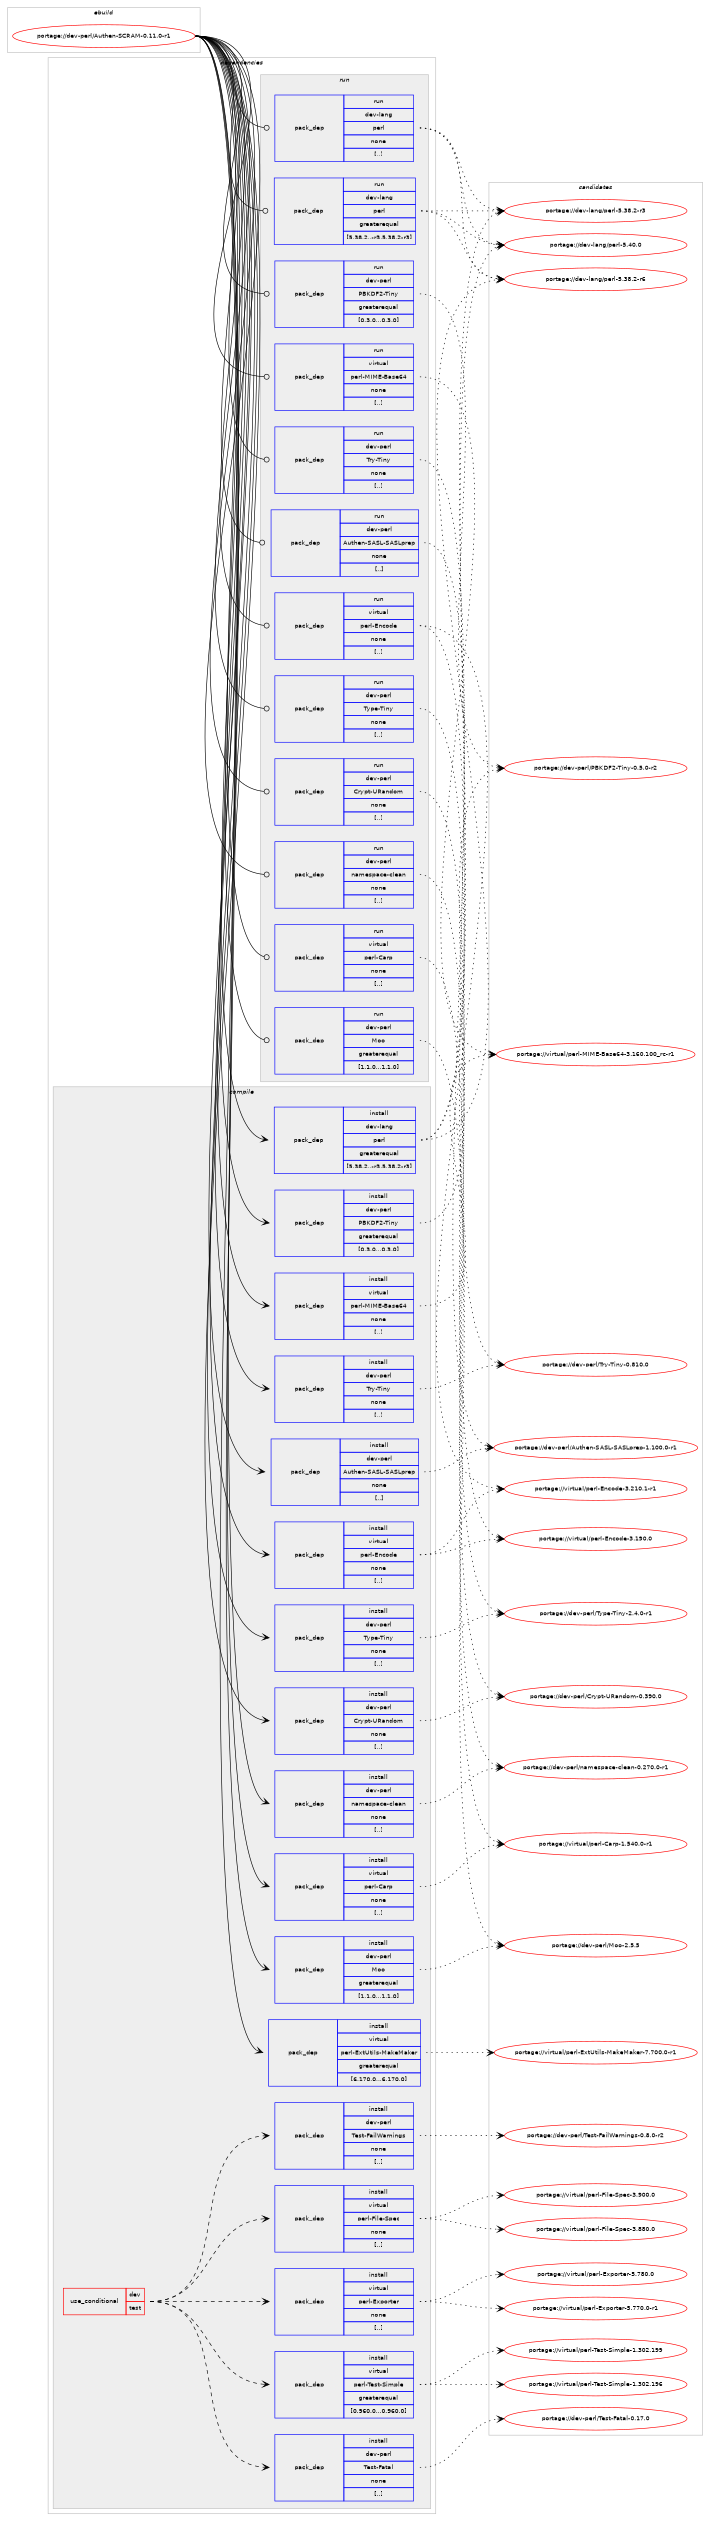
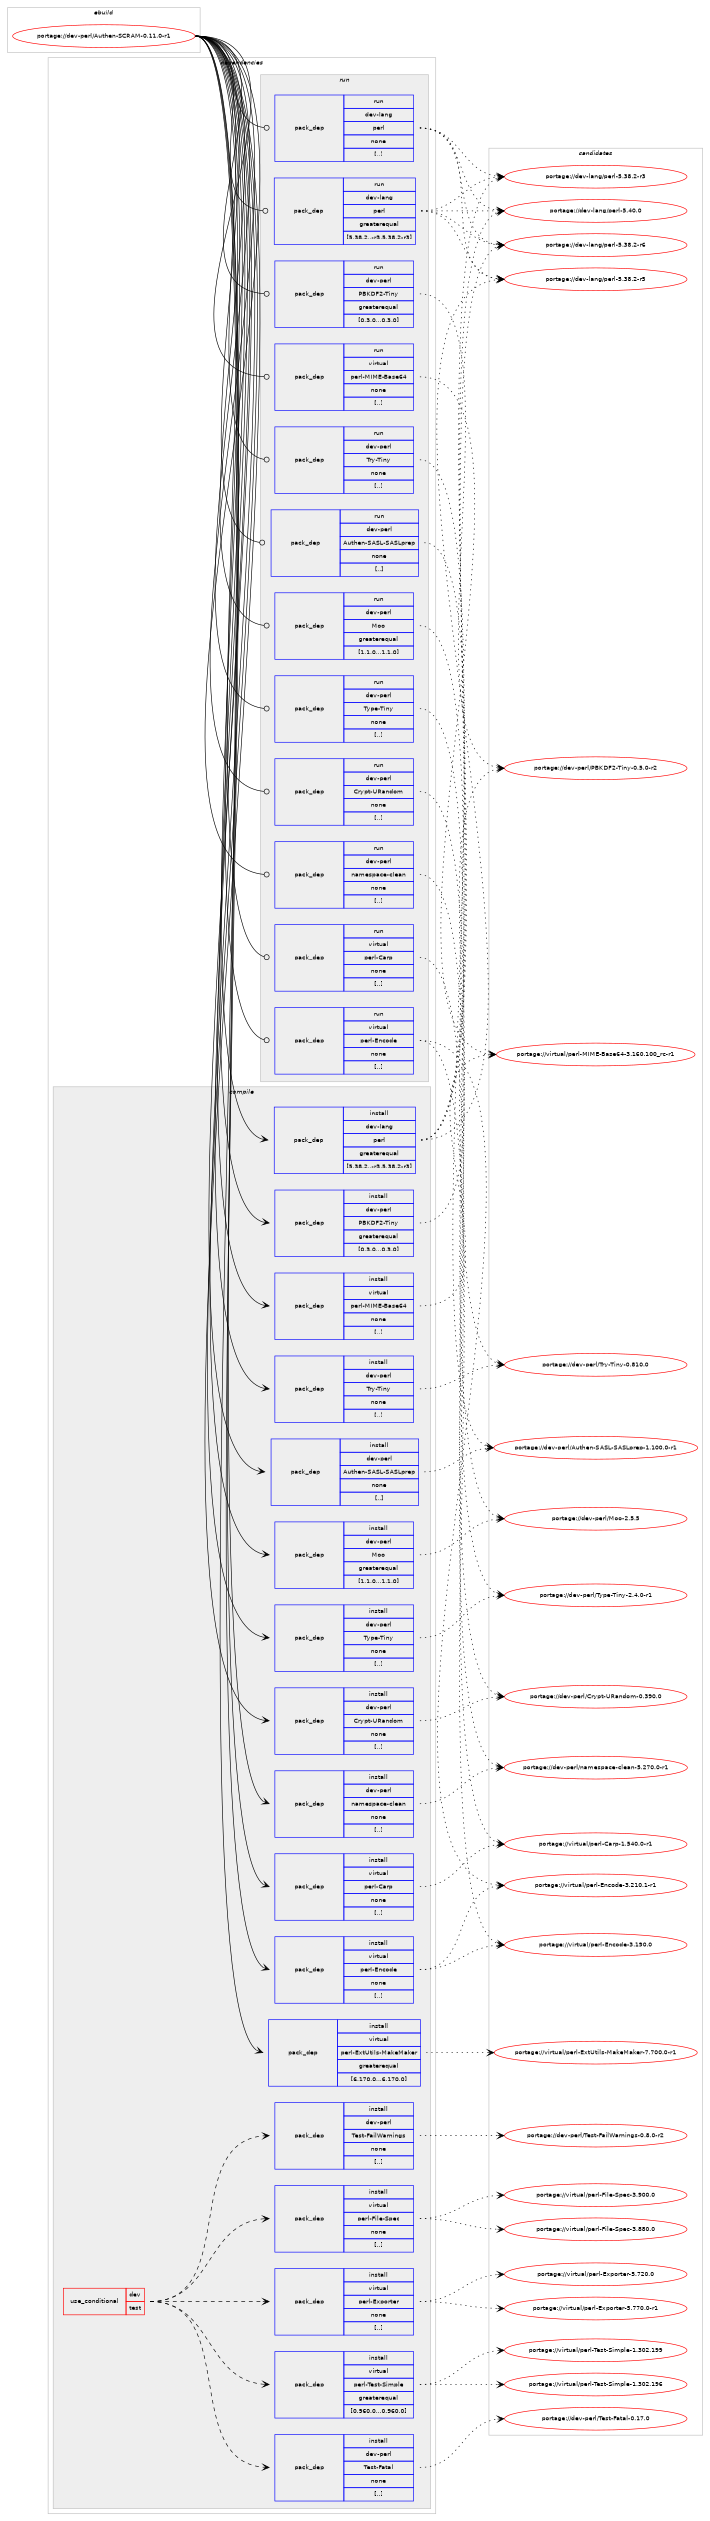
none -> (596, 279)
(596, 1768) -> (596, 1768)
(596, 2274) -> (596, 2274)
